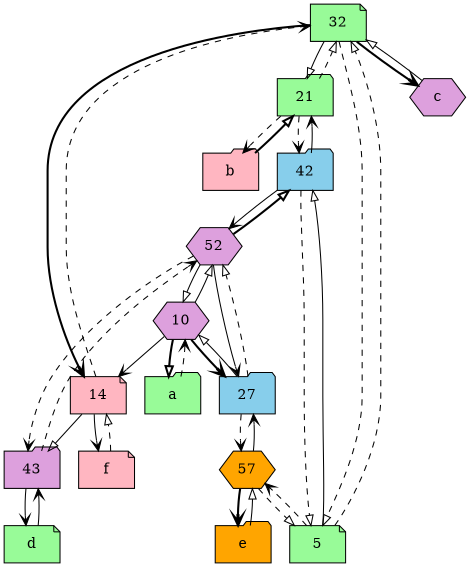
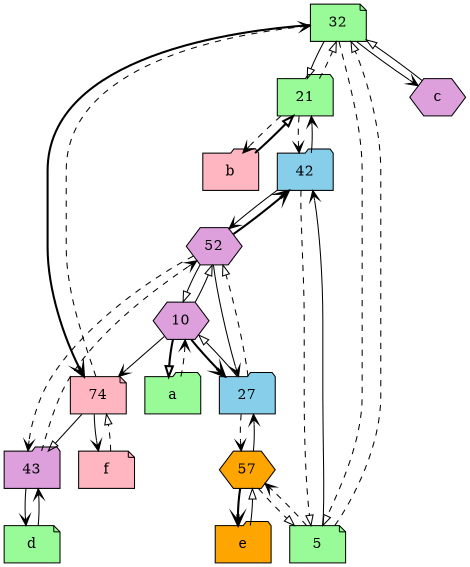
(383, 61) -> (383, 61)
(257, 216) -> (257, 216)
(323, 363) -> (323, 363)
(98, 395) -> (98, 395)
